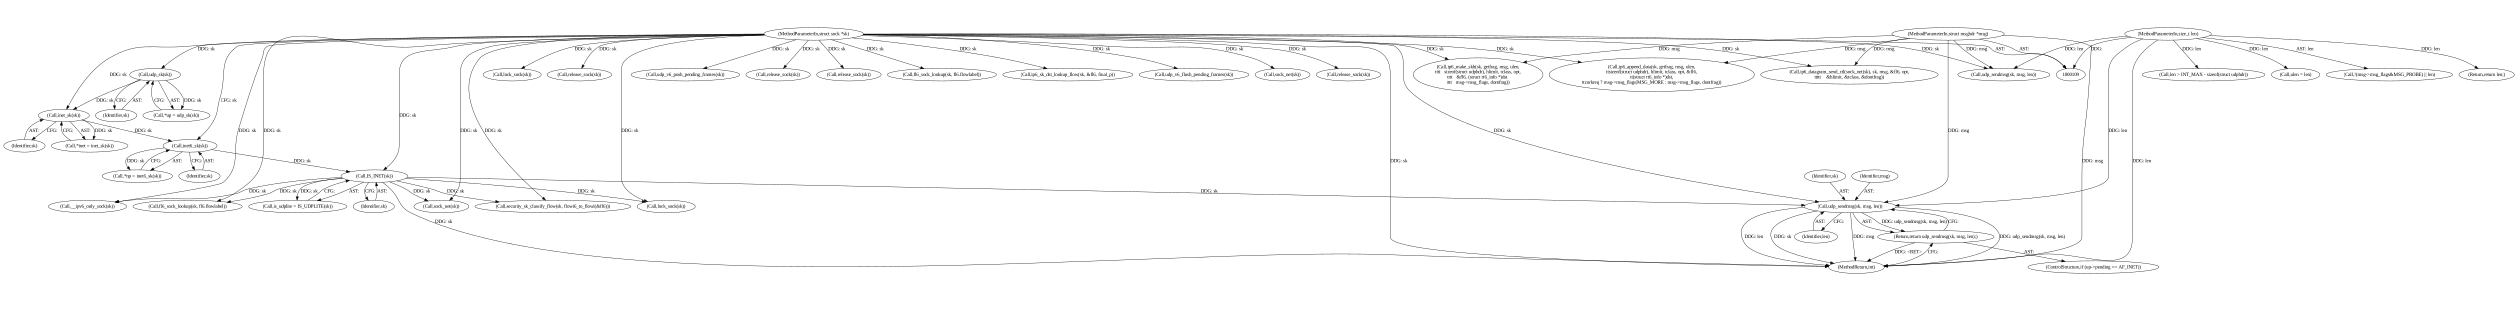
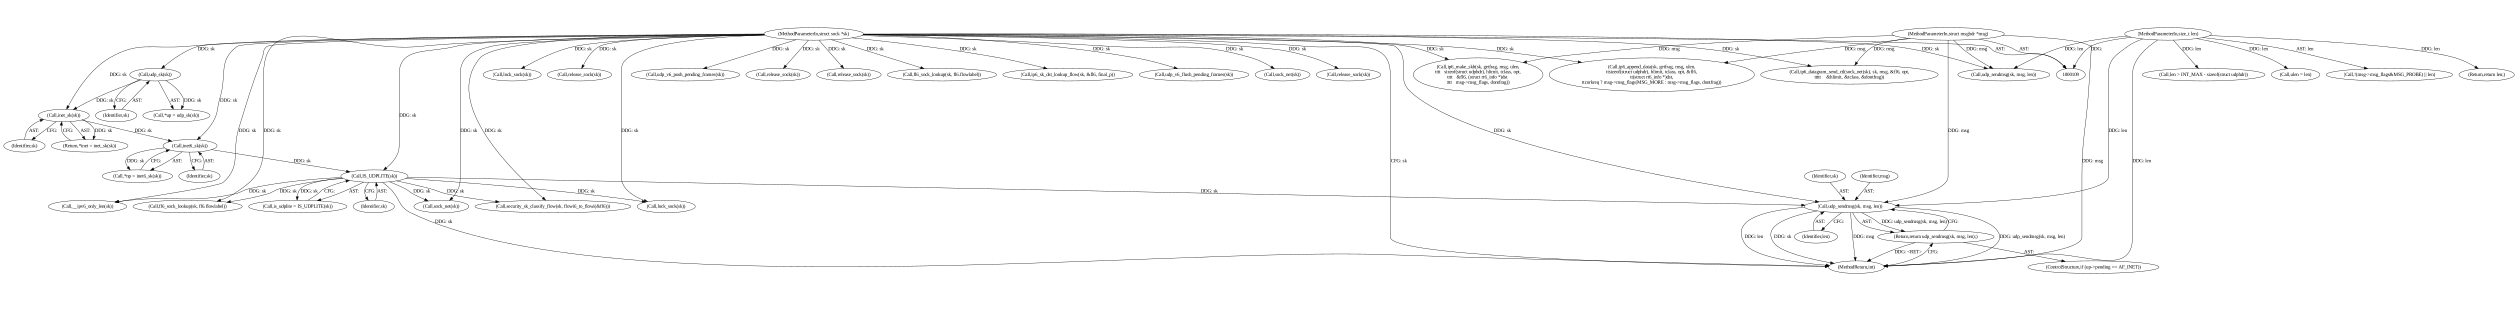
(152, 99) -> none
(229, 100) -> (229, 100)
(90, 146) -> (90, 146)
(1399, 161) -> (1399, 161)
(374, 176) -> (374, 176)
(88, 206) -> (88, 206)
